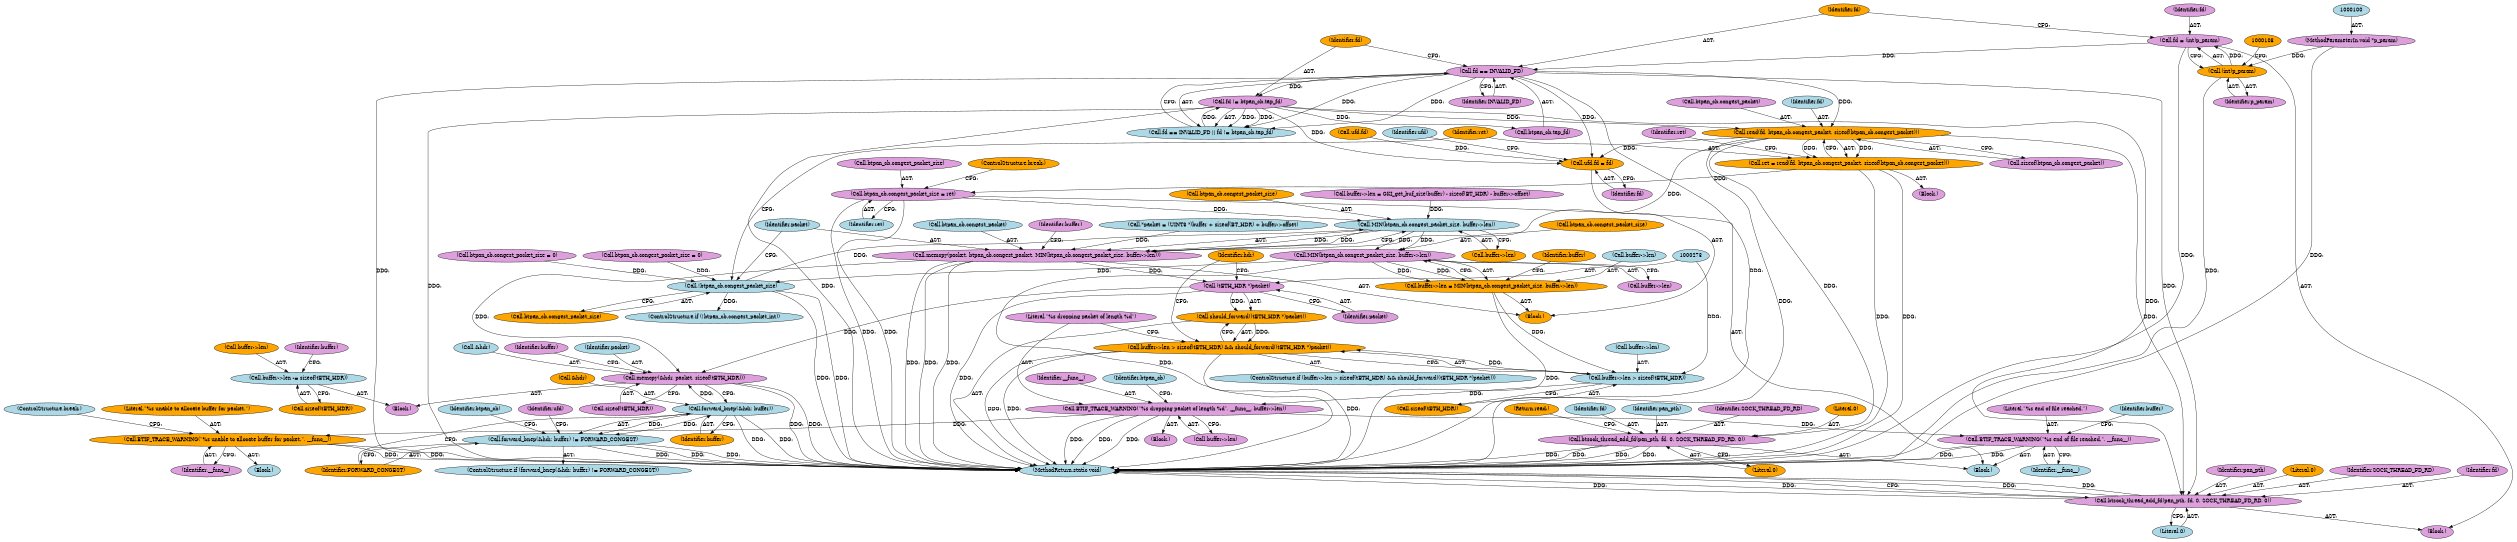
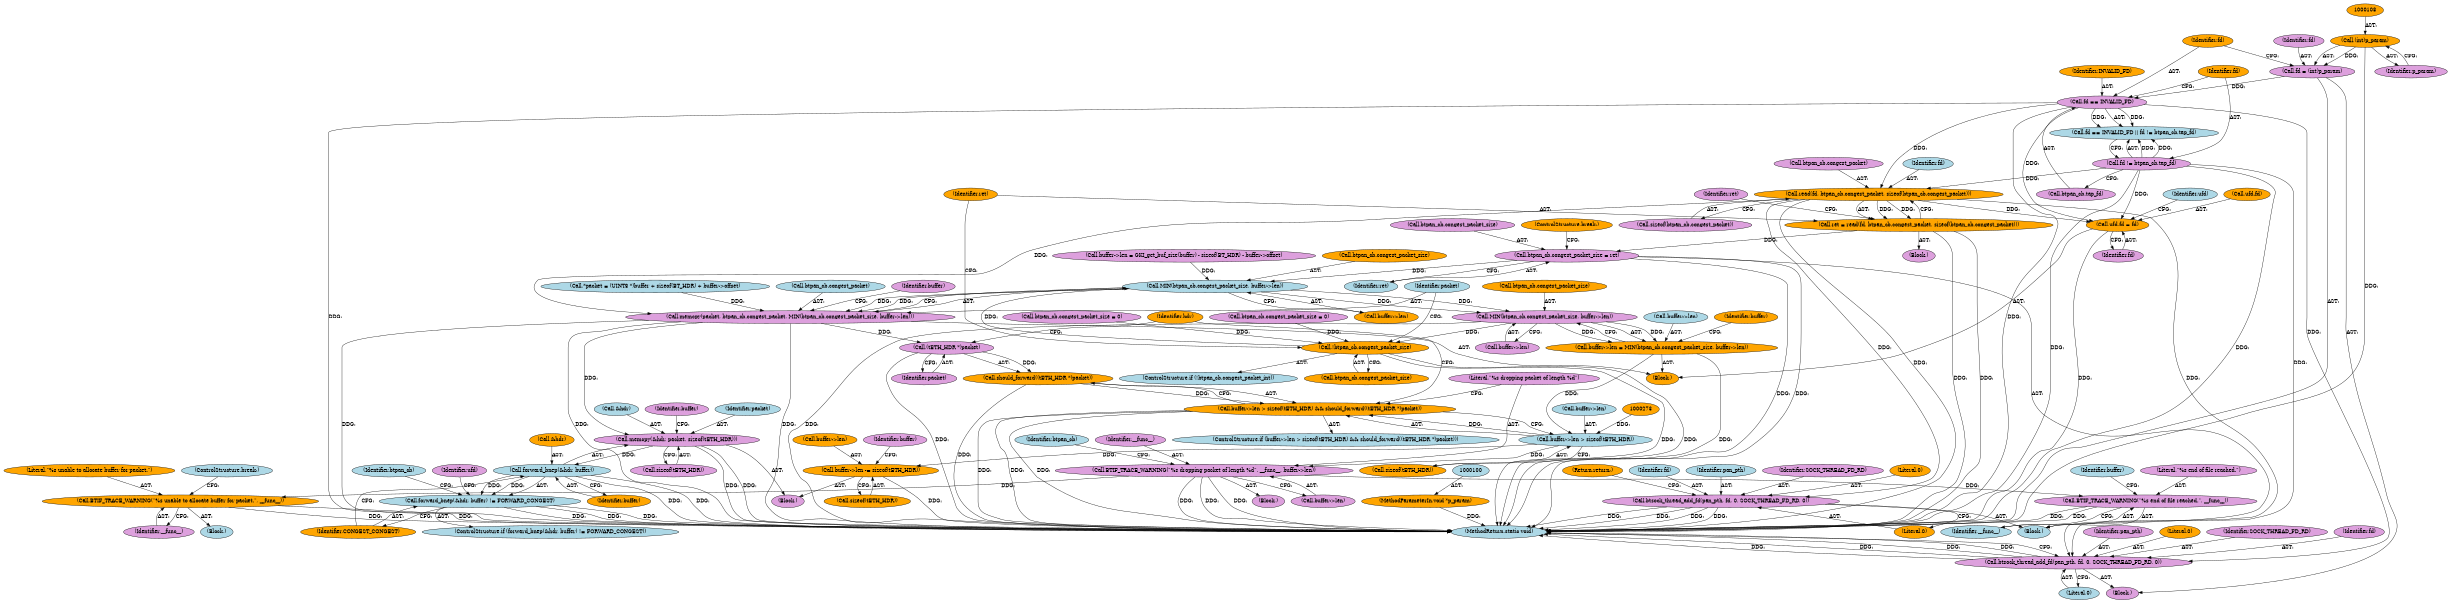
(2351, 41) -> (1425, 501)
(2287, 55) -> none
(2262, 56) -> (2372, 26)
(2190, 59) -> none
(1353, 77) -> none
(1269, 80) -> none
(1480, 85) -> none
(2235, 87) -> (2412, 56)
(1491, 102) -> (2102, 72)
(1211, 118) -> (2118, 148)
(1344, 118) -> (2113, 179)
(1463, 148) -> (2203, 210)
(1691, 256) -> (1641, 409)
(2189, 256) -> (2334, 302)
(1479, 278) -> none
(731, 286) -> (1365, 348)
(731, 302) -> (1303, 363)
(944, 306) -> none
(299, 379) -> (871, 471)
(708, 394) -> (599, 455)
(729, 394) -> (630, 455)
(978, 394) -> (966, 455)
(1532, 409) -> (1593, 471)
none -> (1228, 449)
(363, 471) -> (358, 532)
none -> (1985, 505)
none -> (1158, 528)
